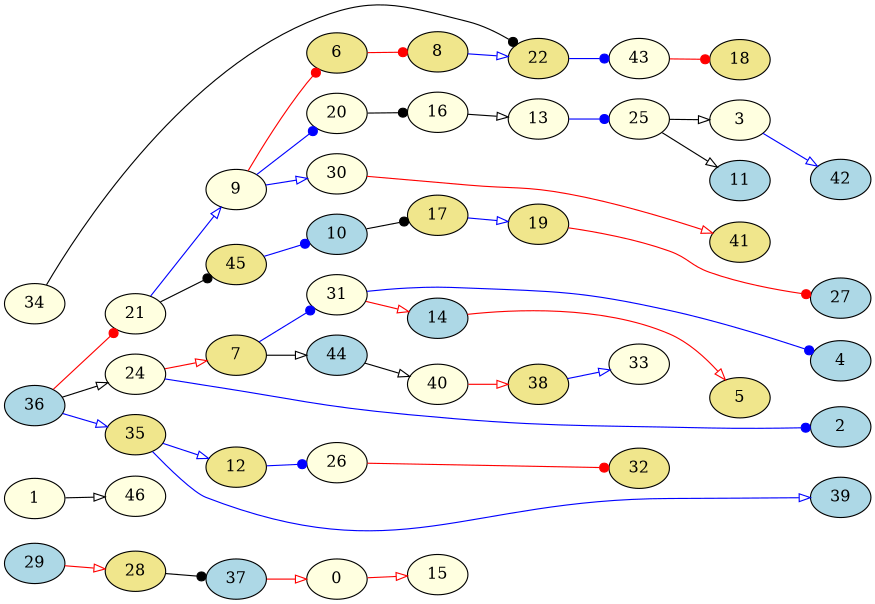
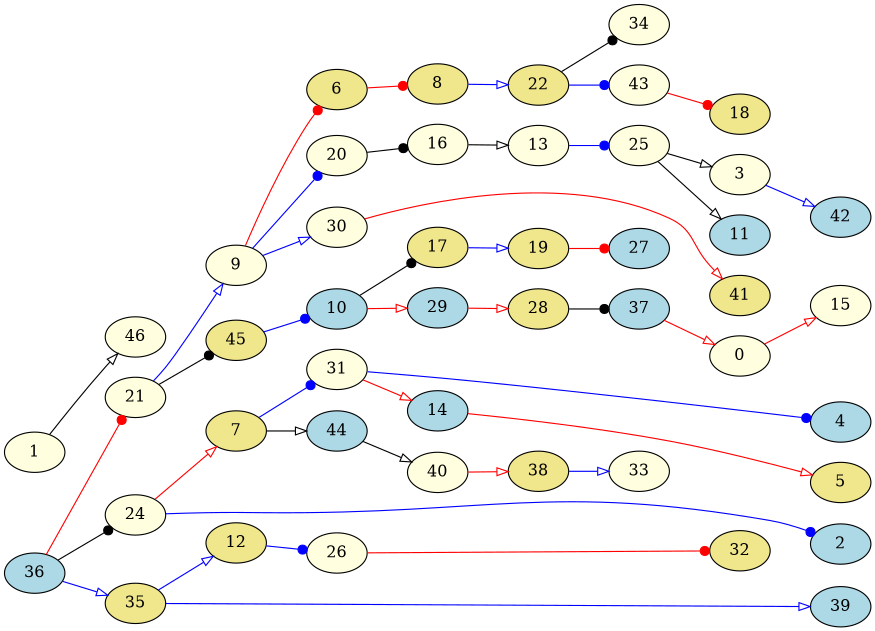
(236, 65) -> (585, 57)
none -> (382, 308)
(80, 392) -> (81, 546)
